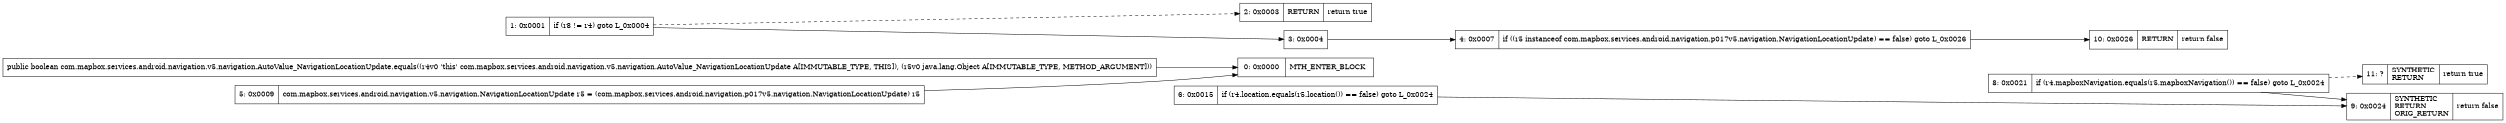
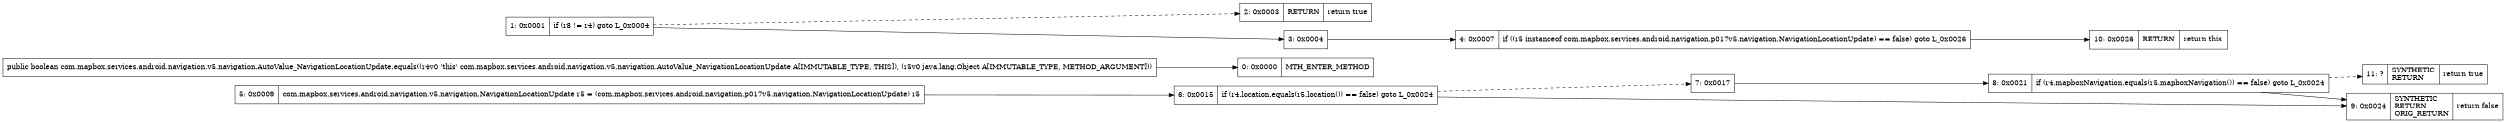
(2203, 39) -> (2203, 39)
(1328, 67) -> (1328, 67)
none -> (1713, 83)
(1079, 85) -> (1047, 95)
